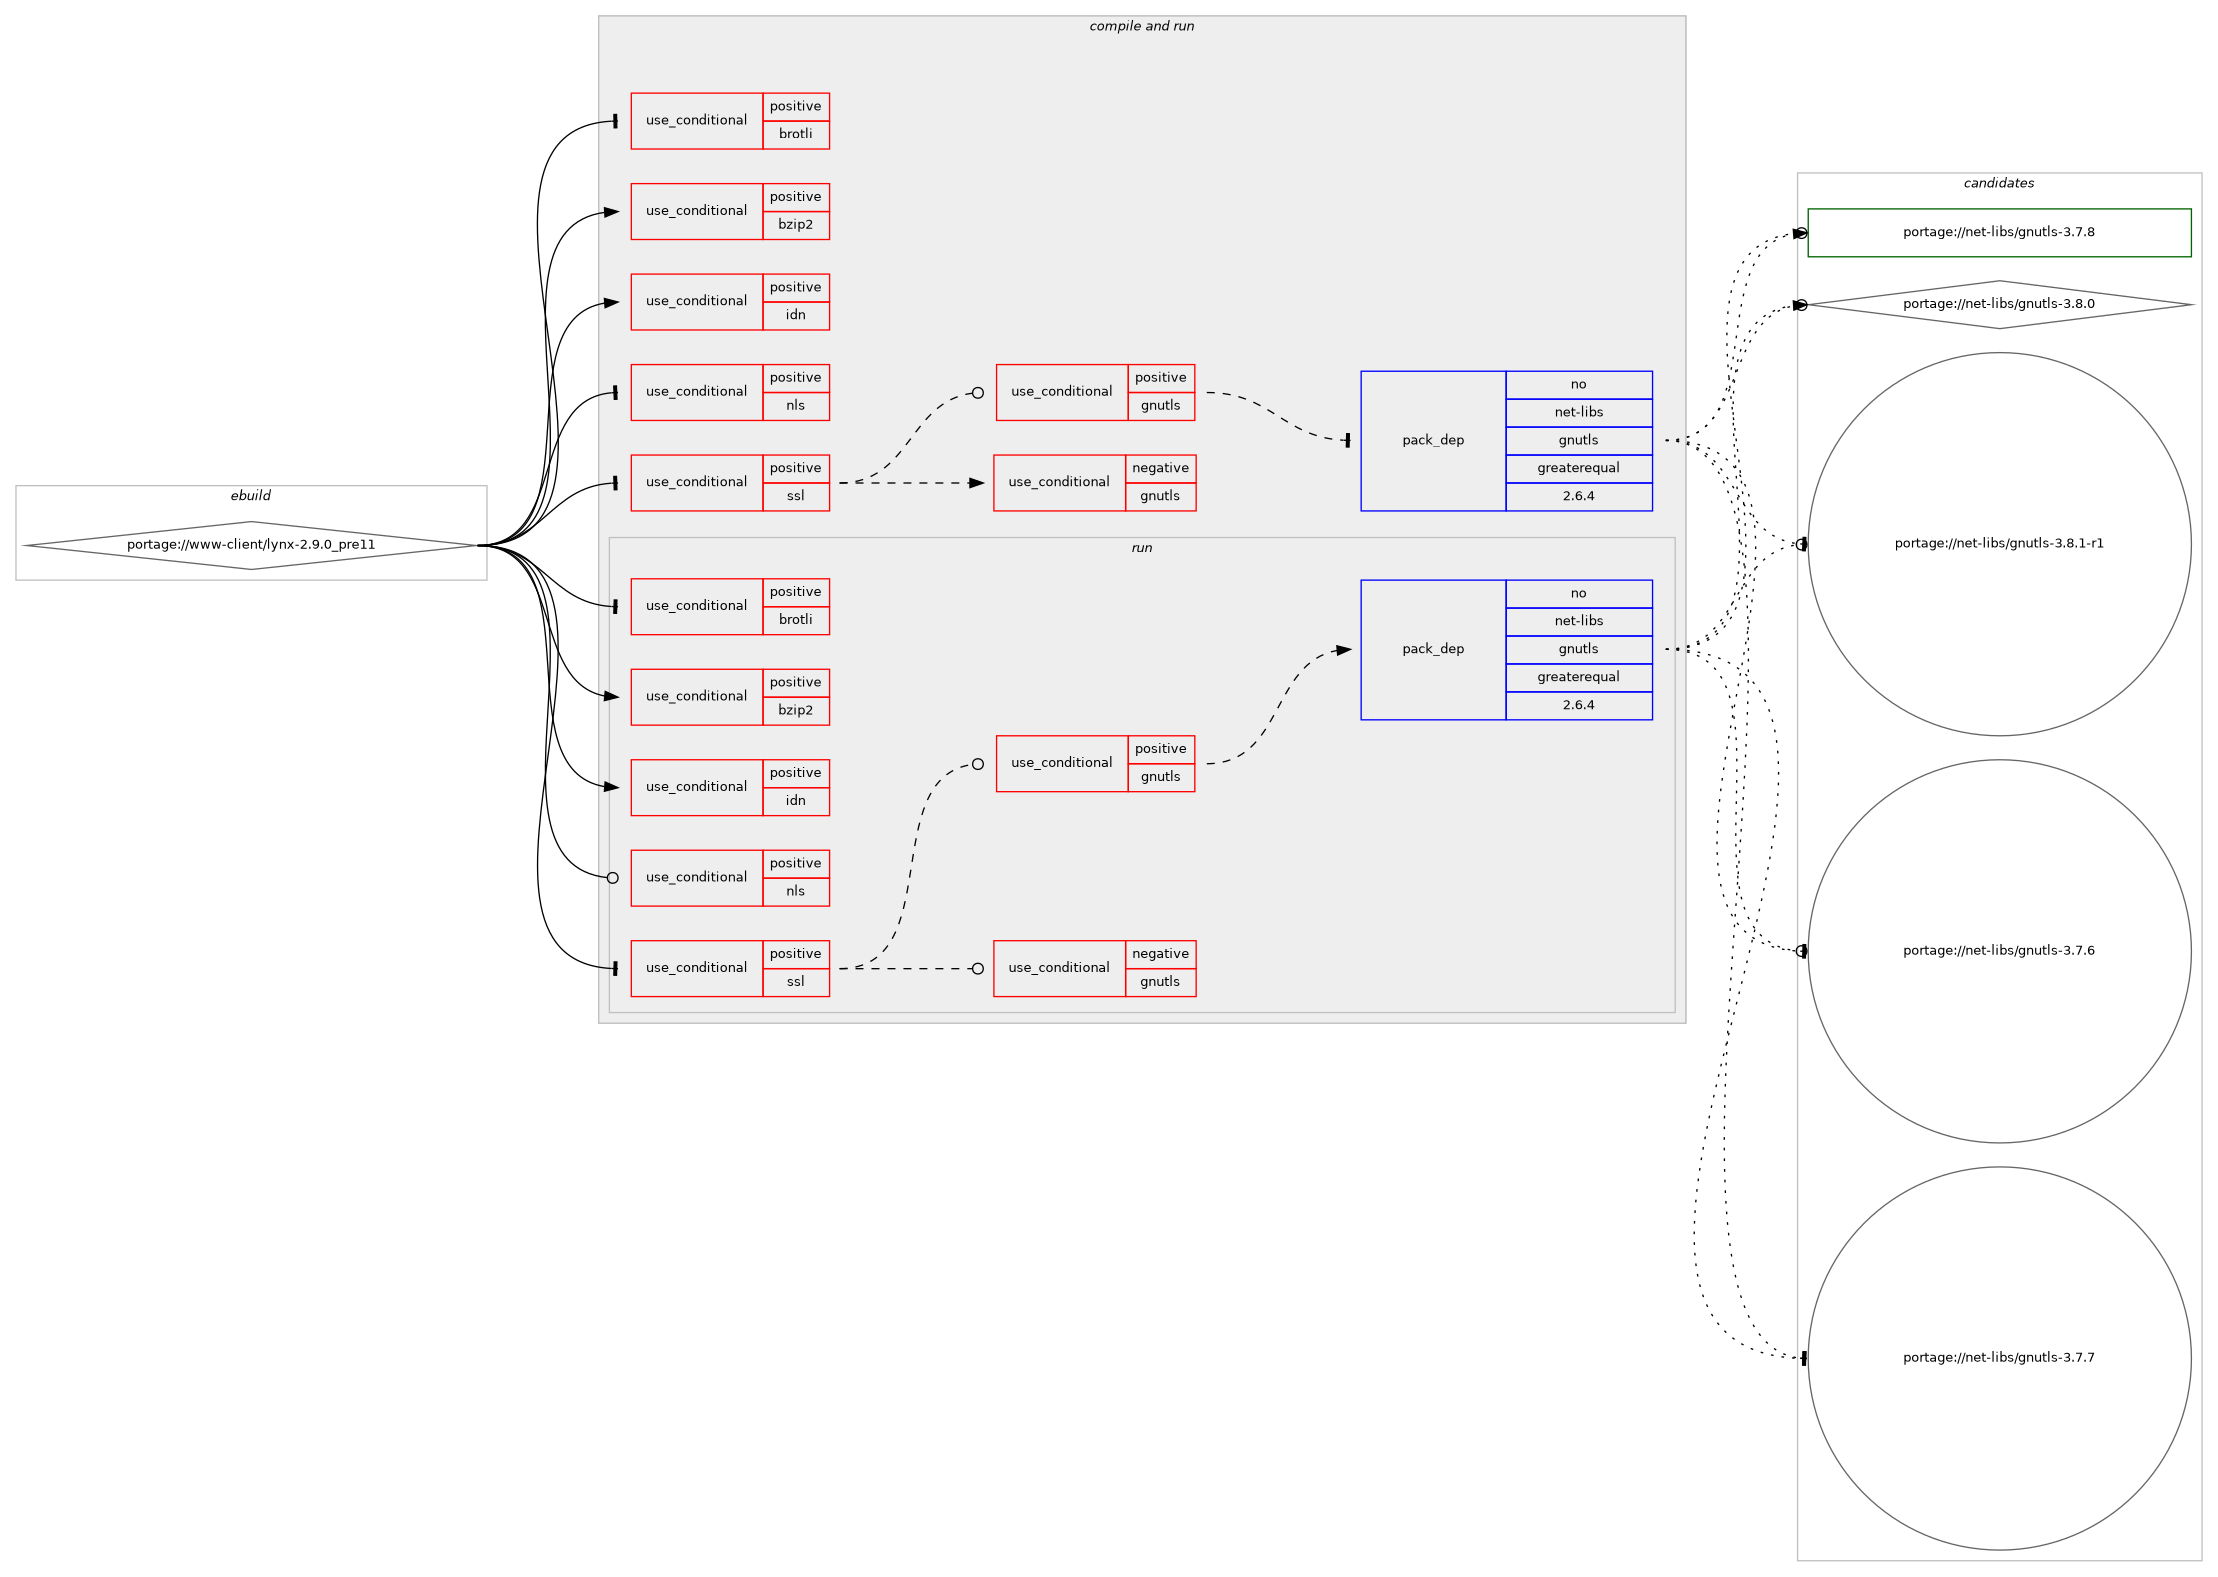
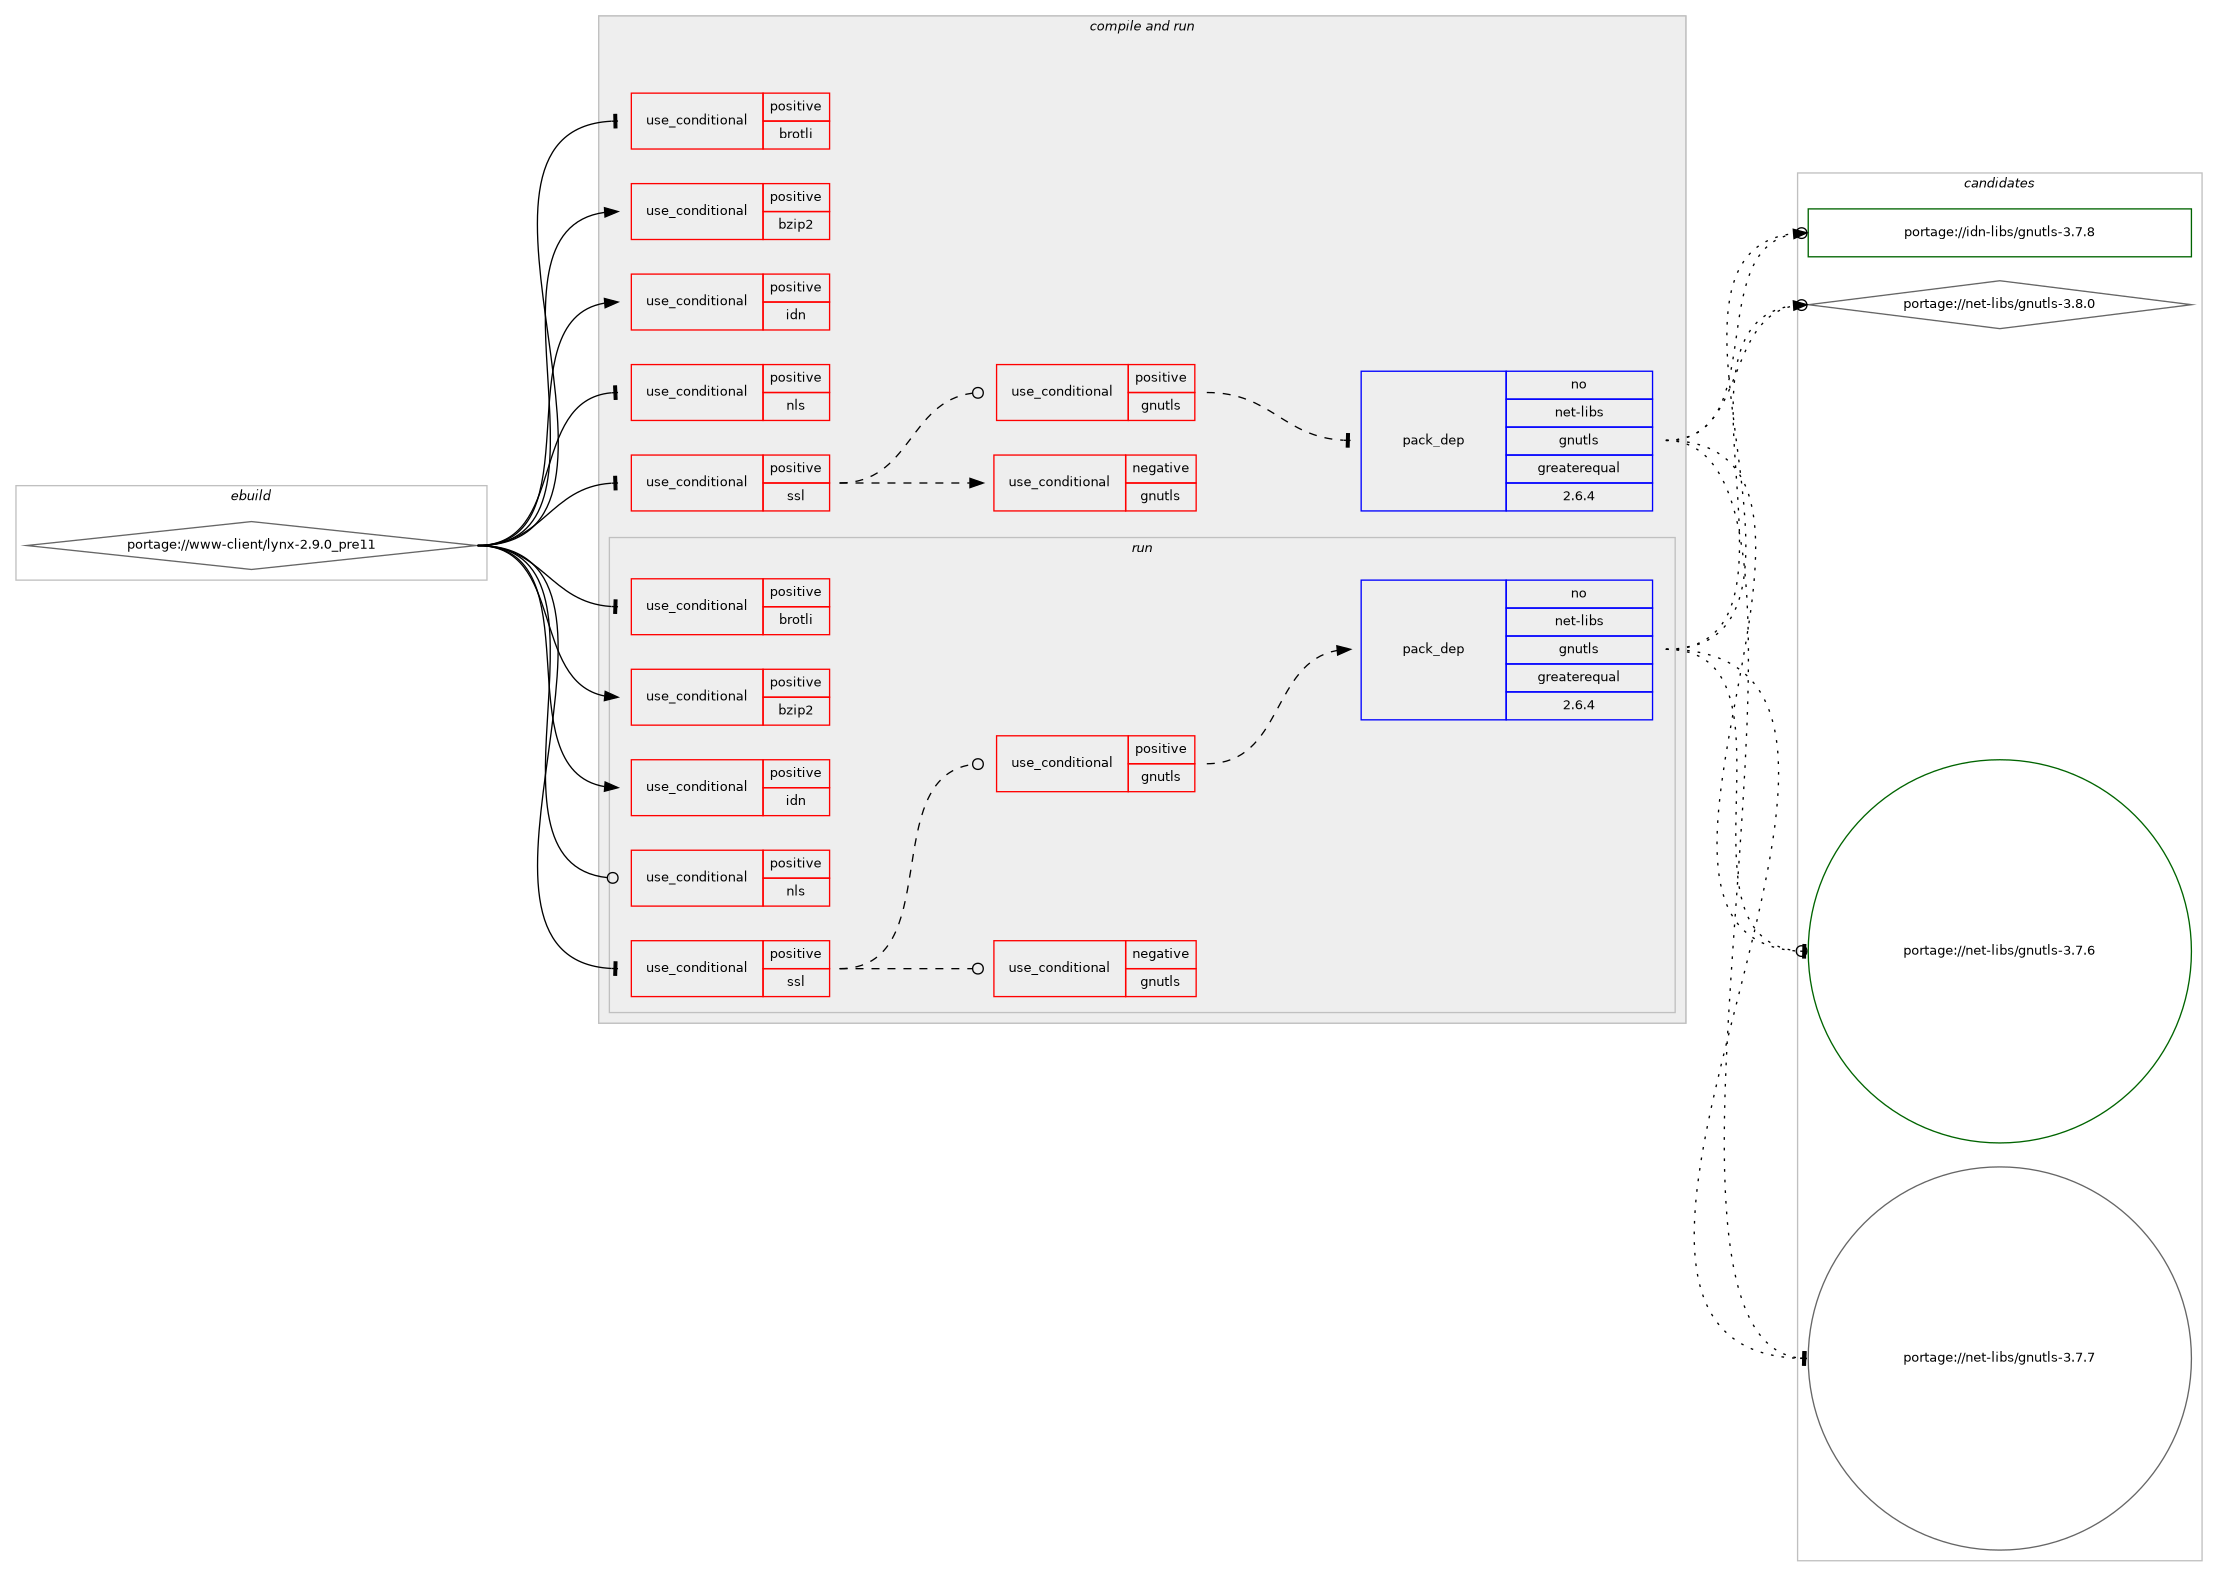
(2000, 233) -> (2000, 233)
(2000, 544) -> none
(2000, 951) -> (2000, 951)
